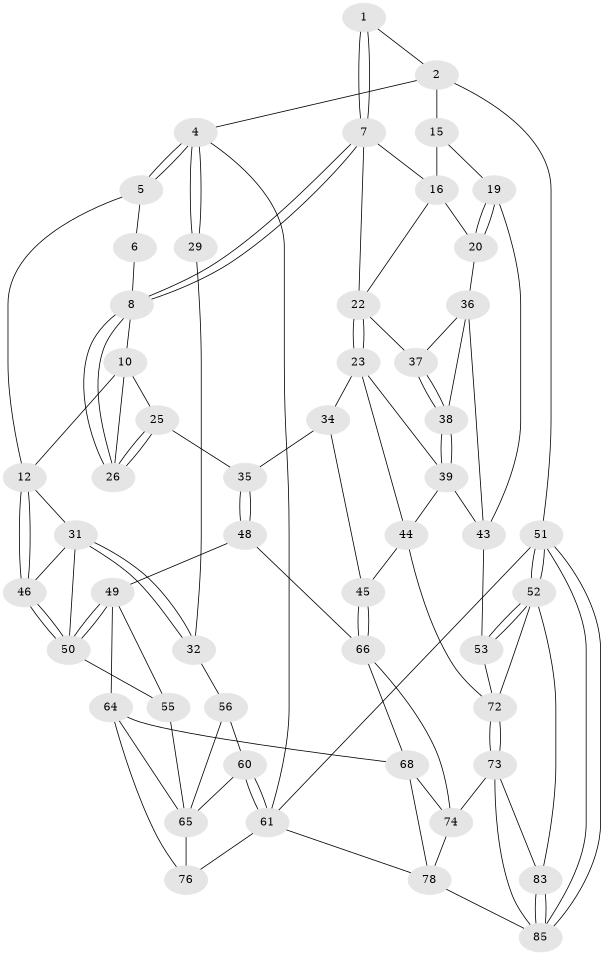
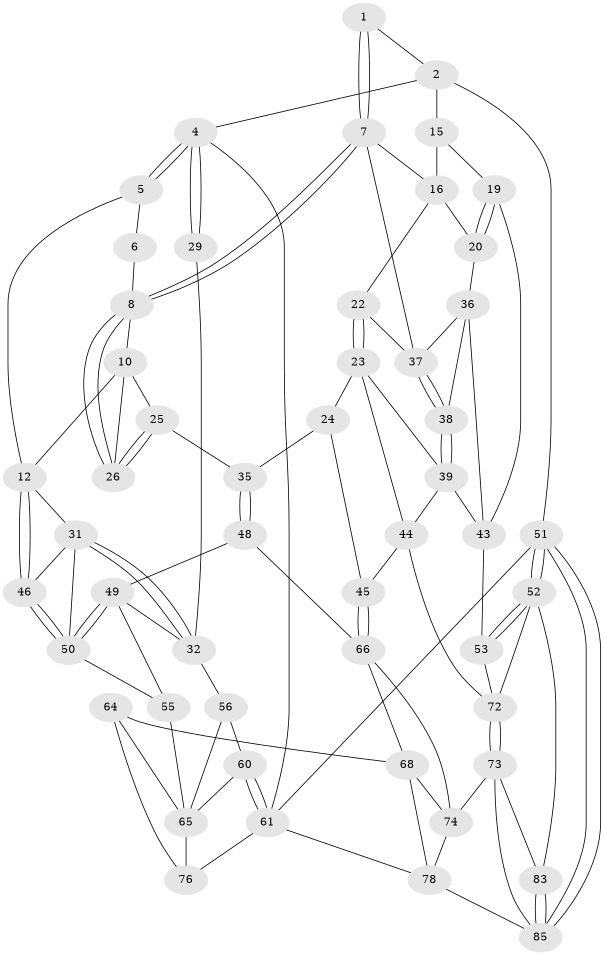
(361, 219) -> (390, 248)
(328, 420) -> (328, 420)
(112, 650) -> (153, 621)
